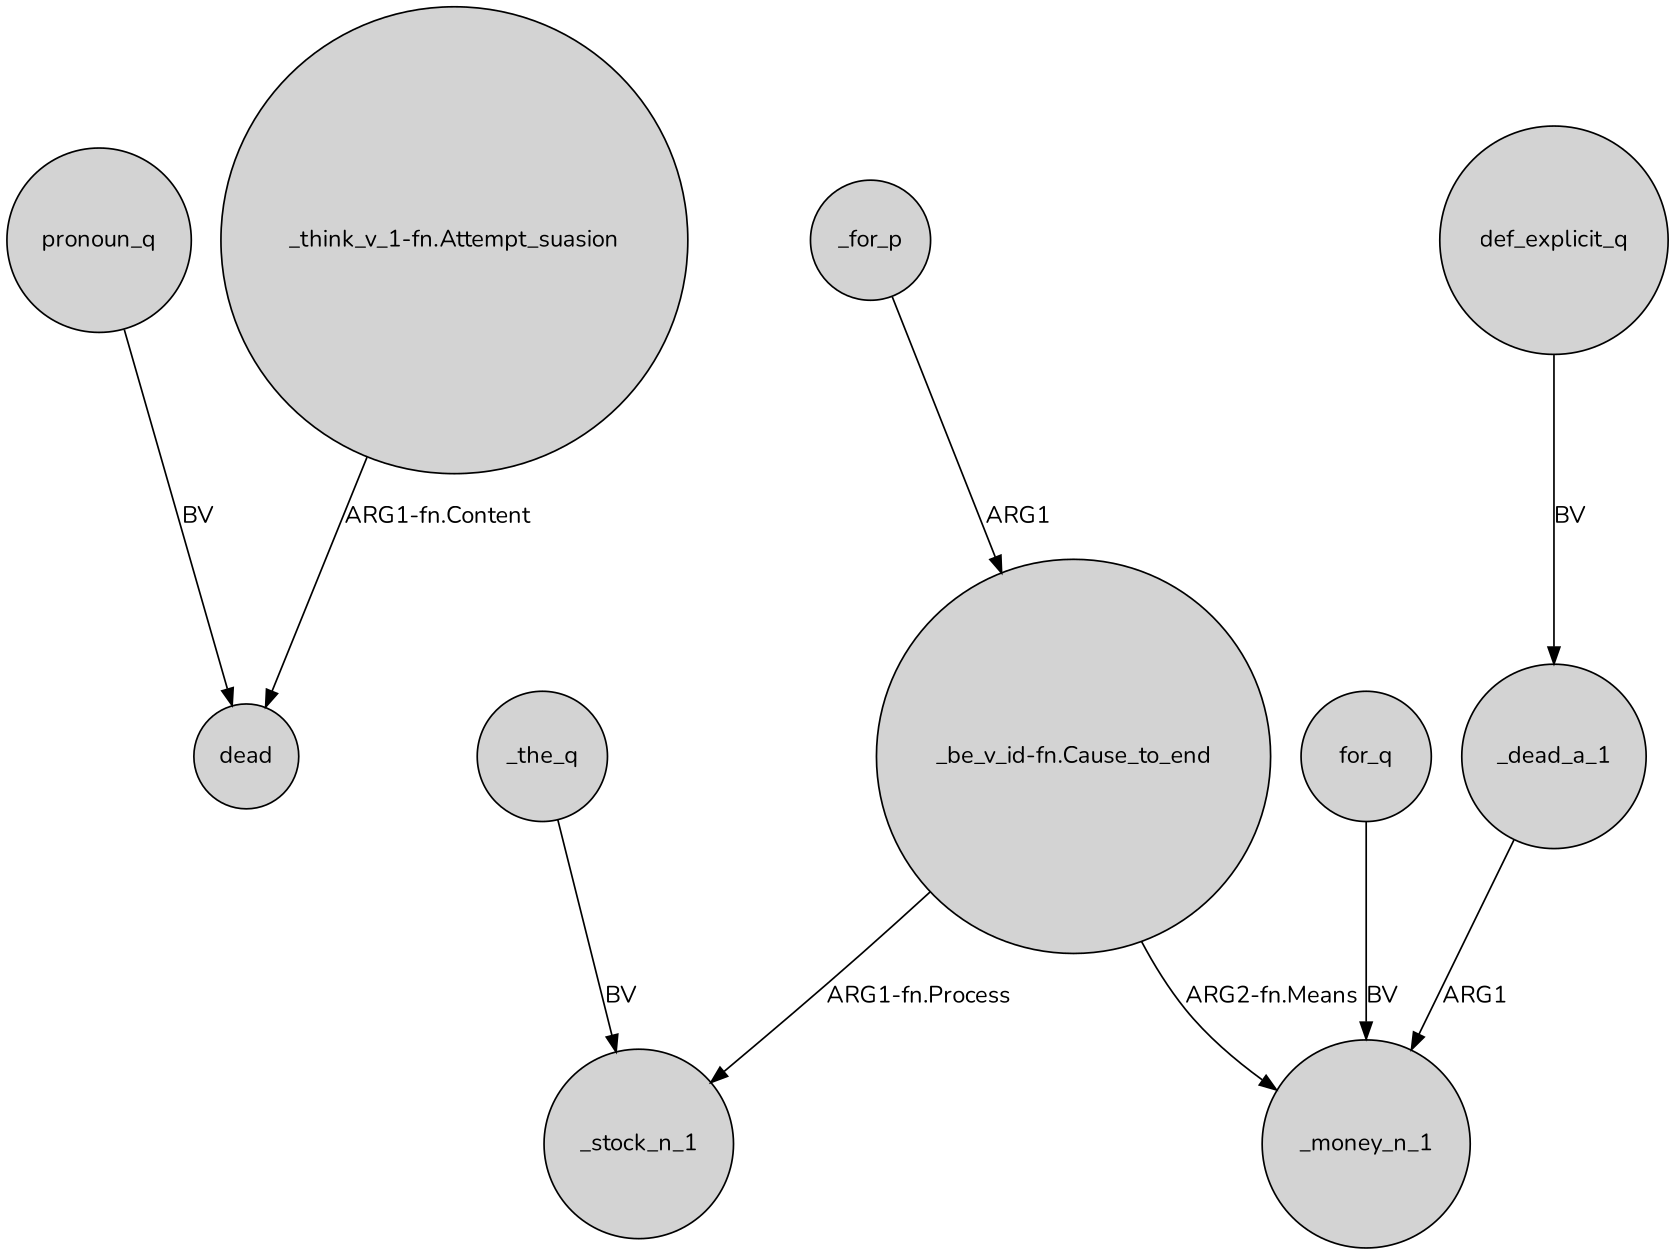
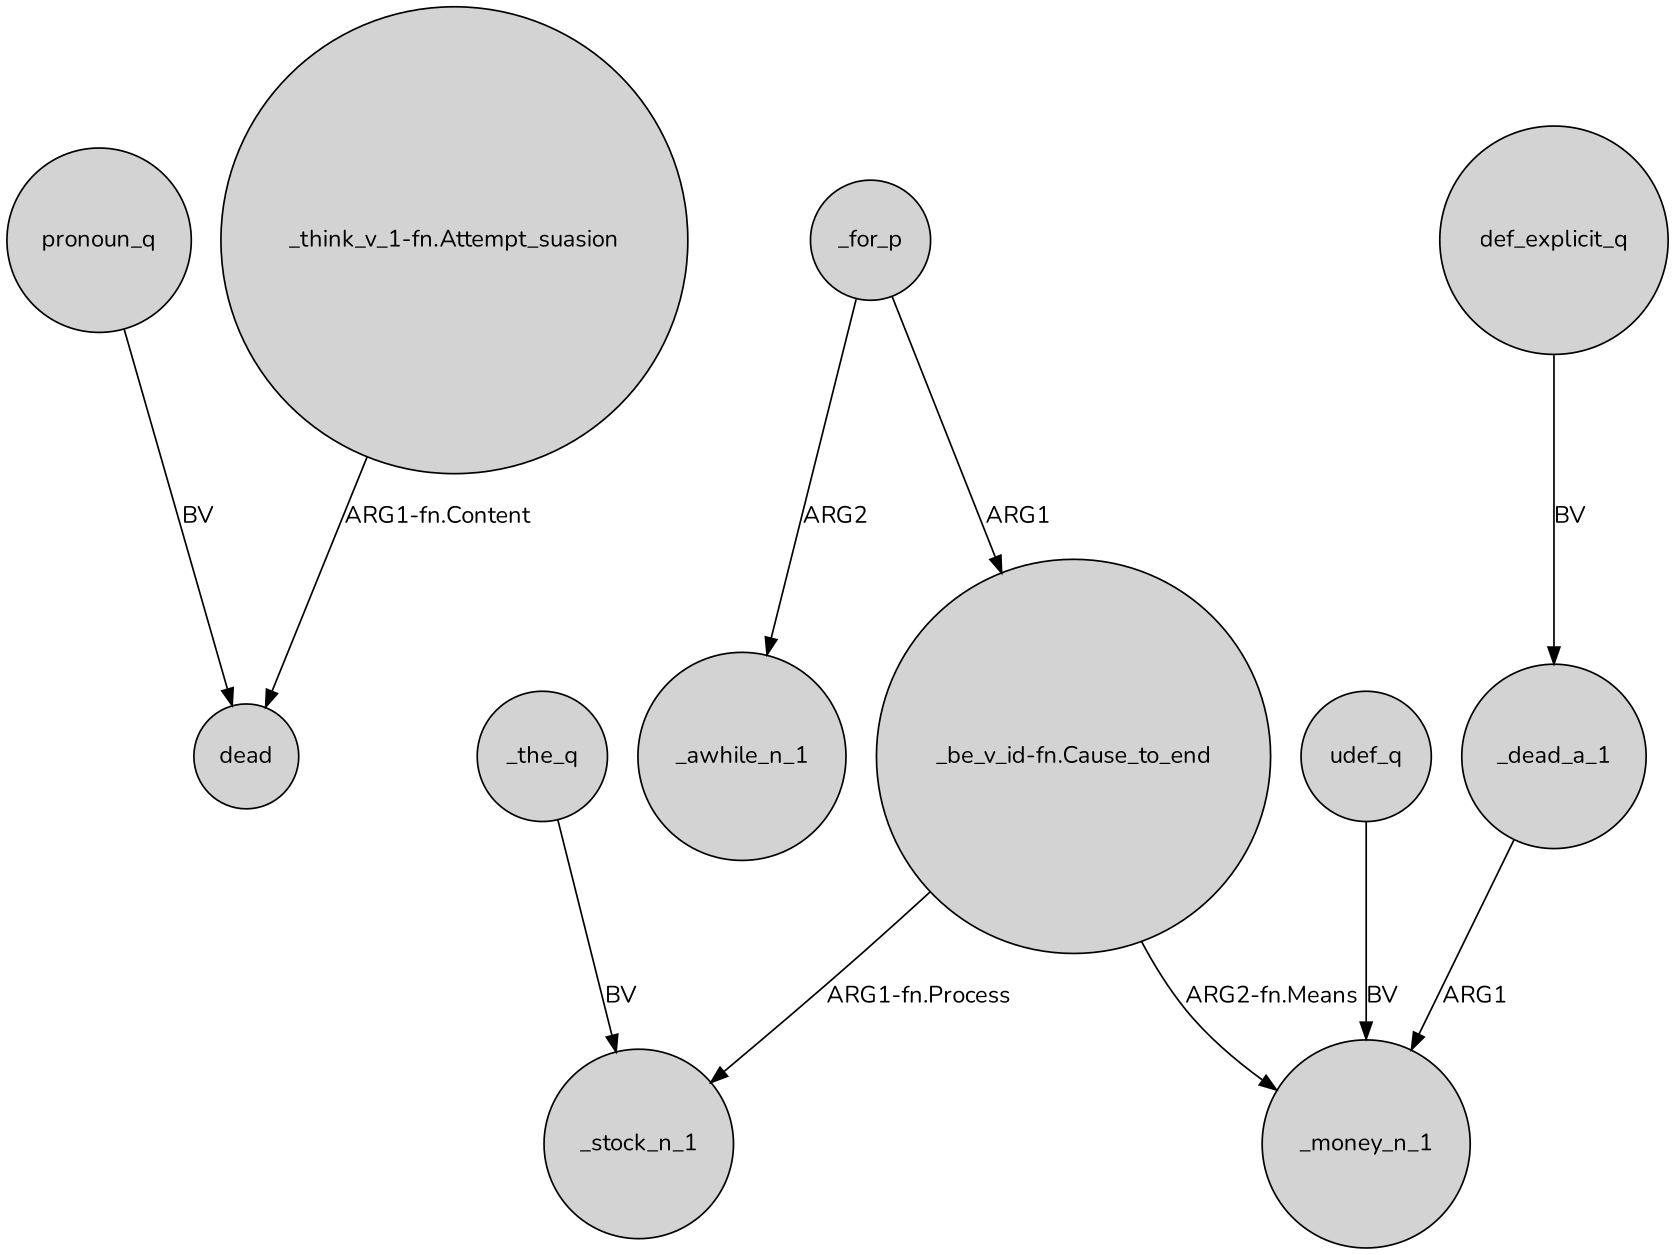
none -> (742, 756)
(1366, 756) -> (1366, 756)
